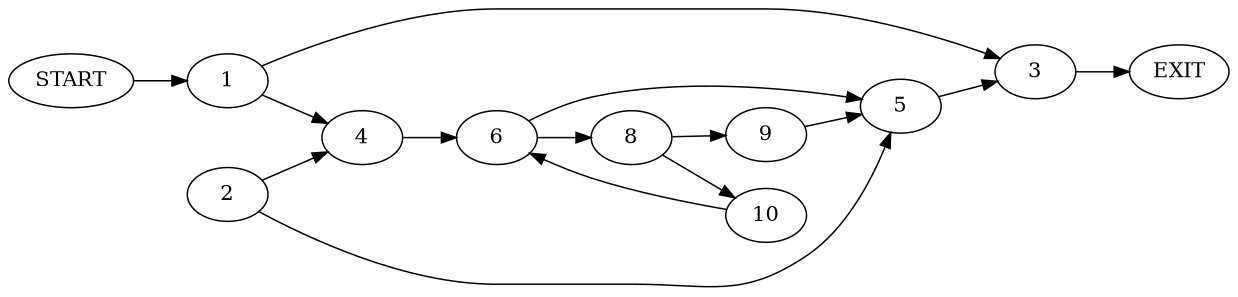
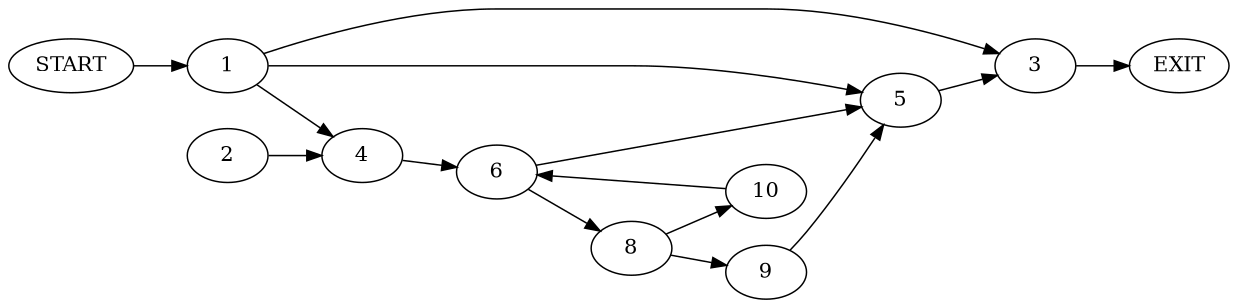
(598, 284) -> (559, 66)
